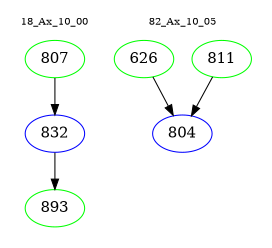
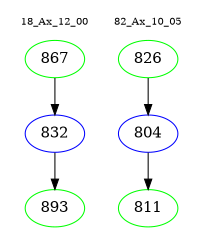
(55, 22) -> (55, 22)
(55, 59) -> (55, 59)
(144, 59) -> (148, 59)
(205, 92) -> (148, 166)
